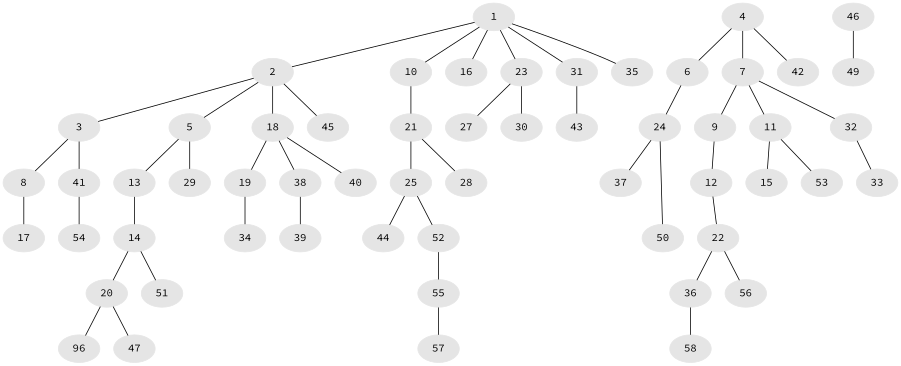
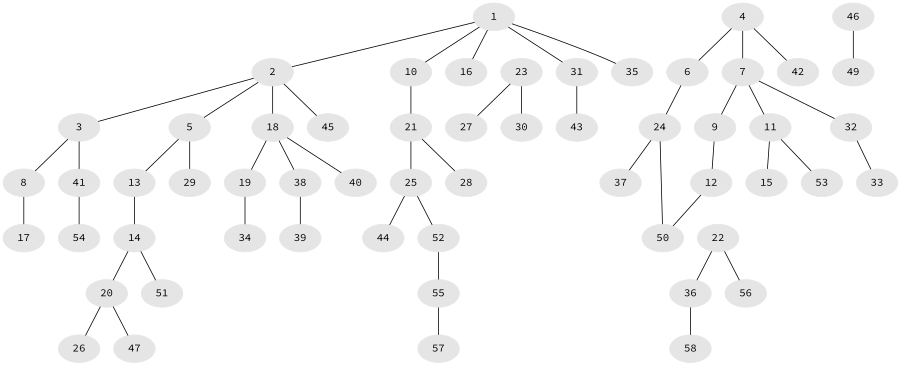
(508, 45) -> none
(715, 210) -> (687, 210)
(79, 349) -> (79, 349)
